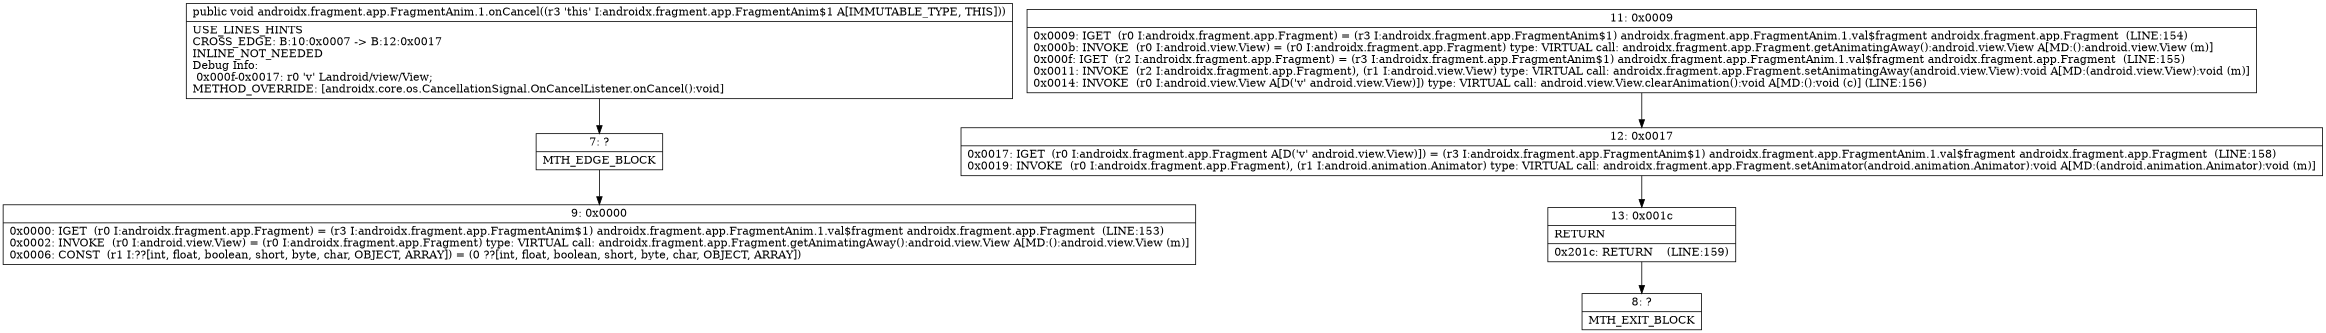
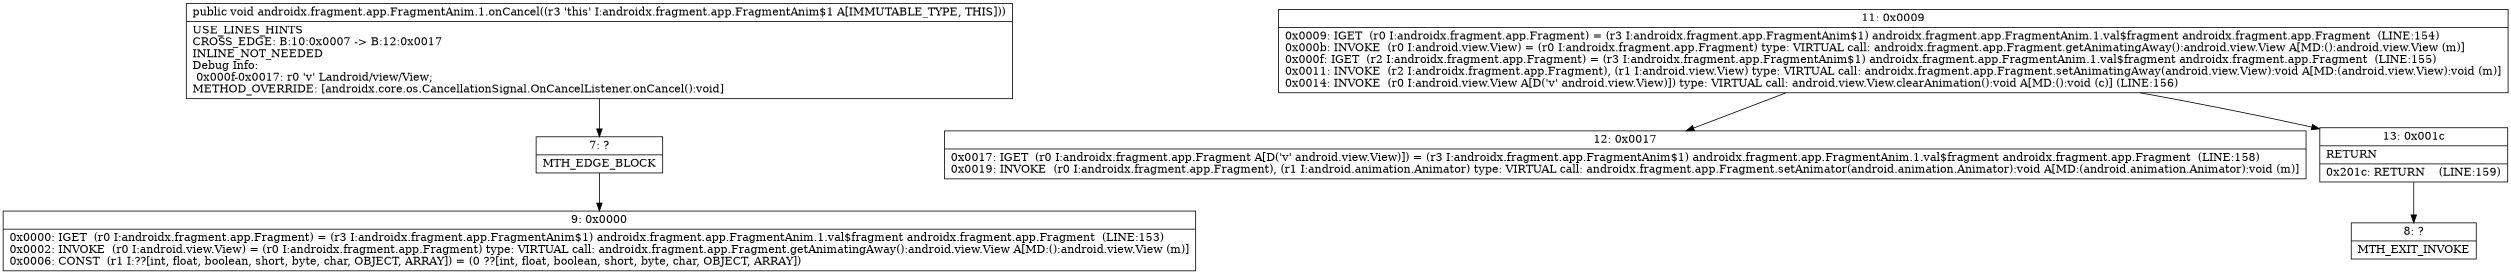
(1642, 188) -> (2226, 109)
(1642, 320) -> (2414, 250)
